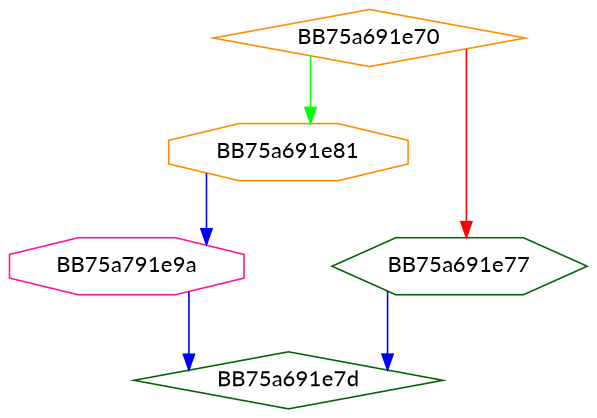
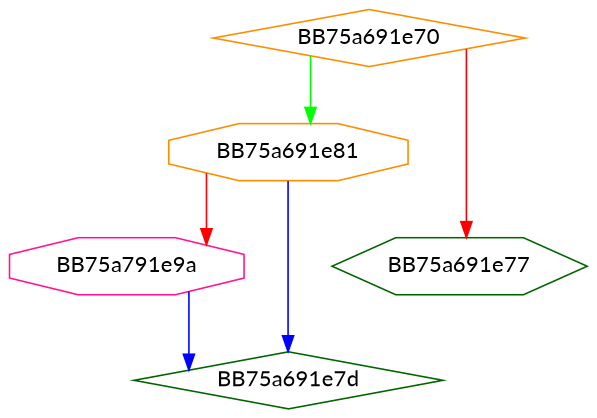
(206, 201) -> (206, 201)
(388, 323) -> (288, 258)
